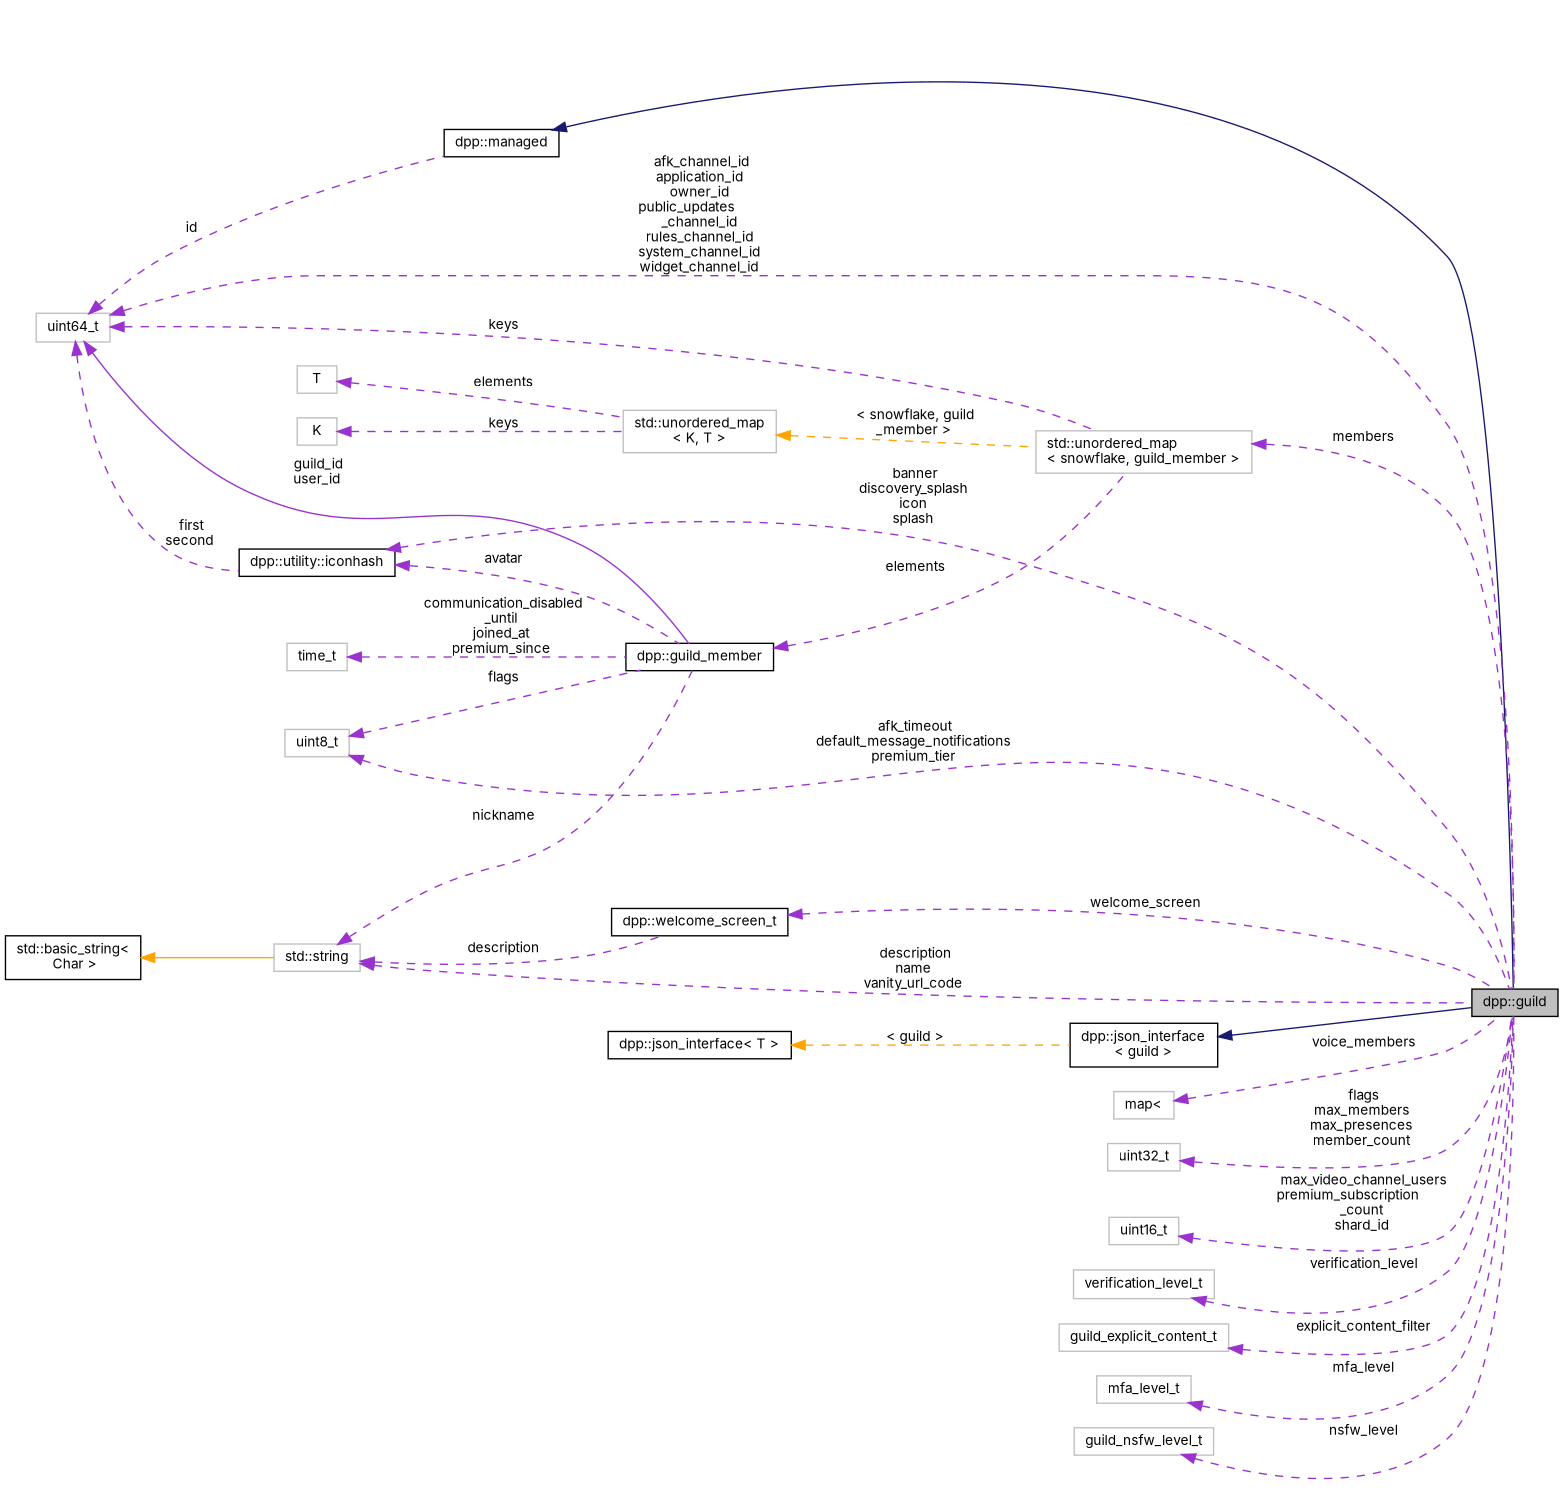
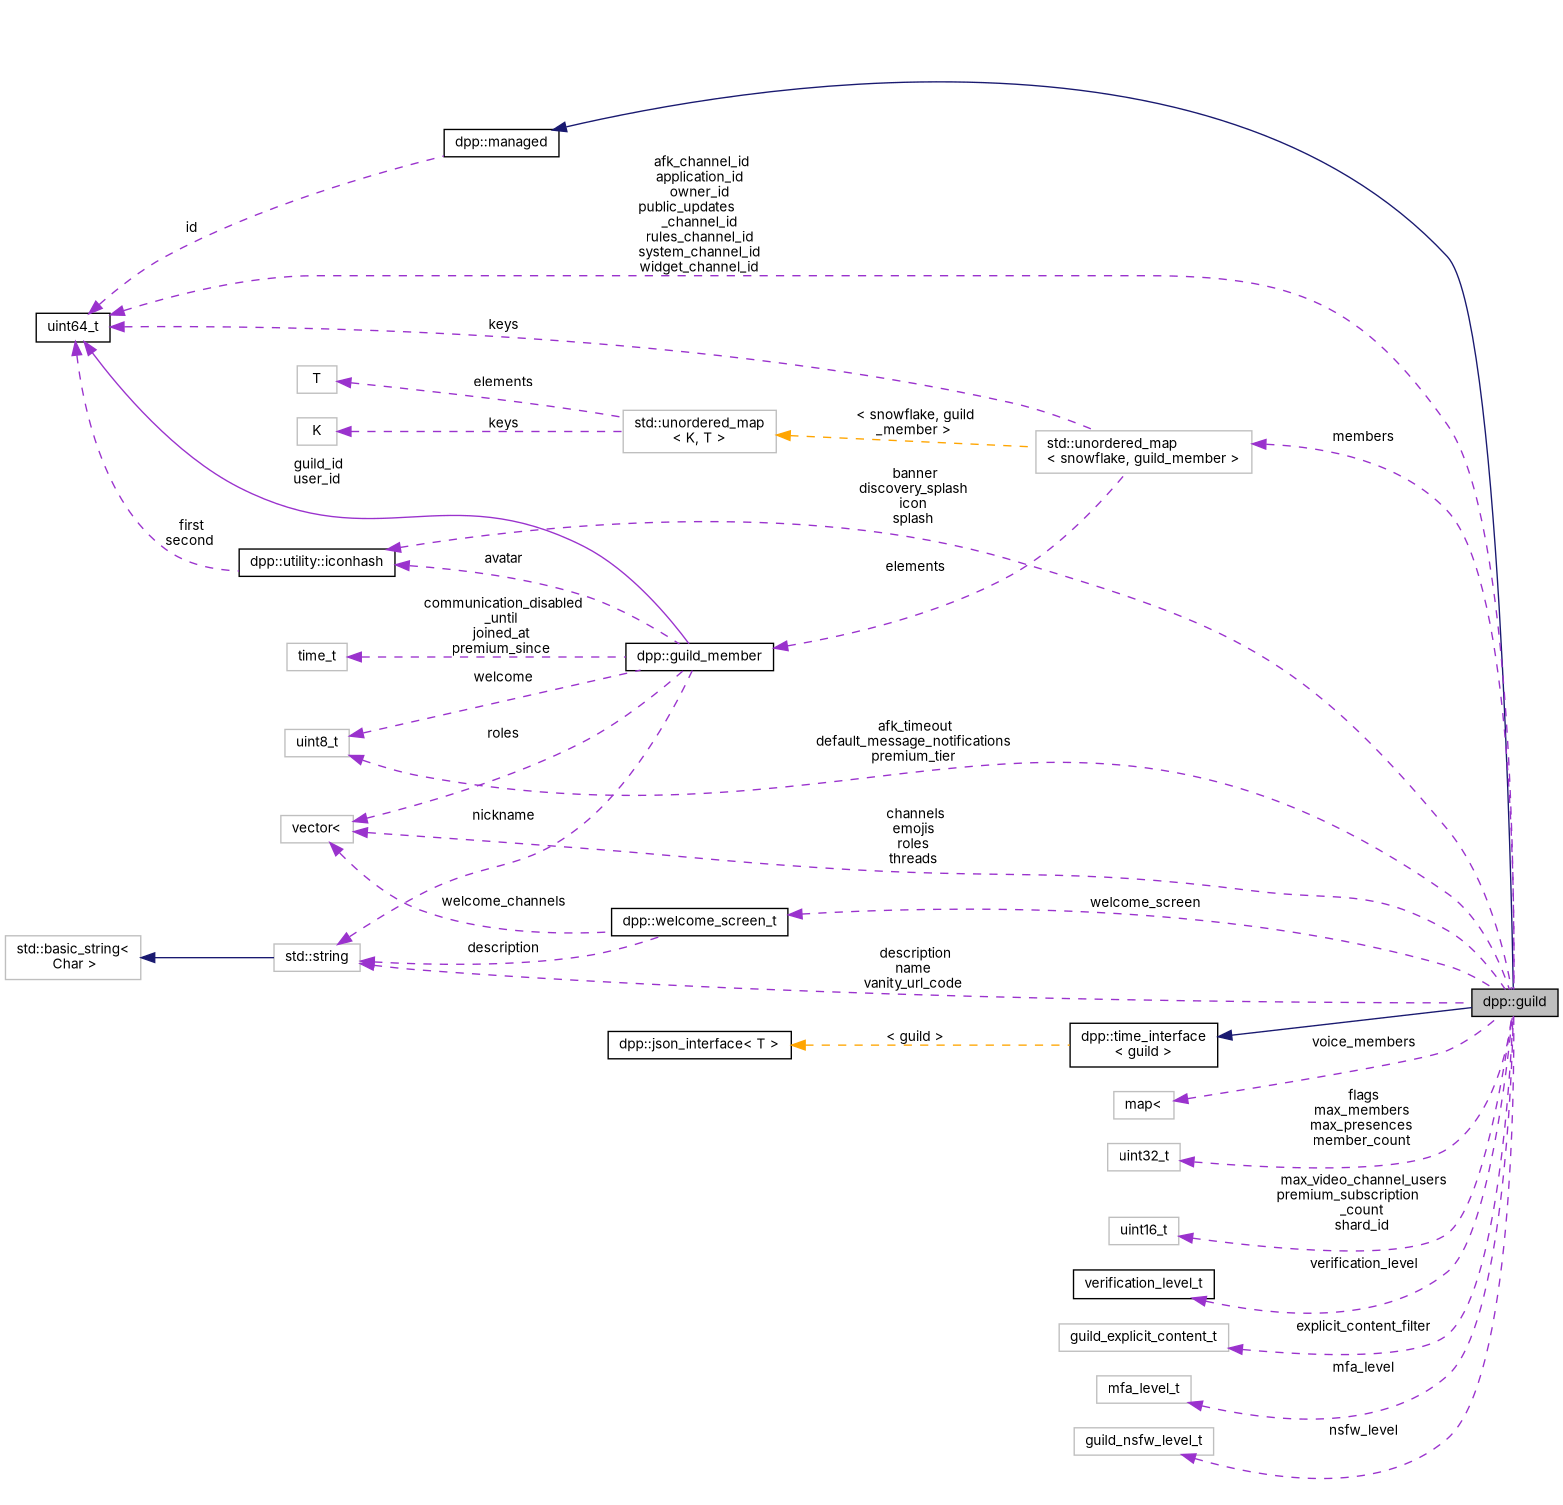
(73, 328) -> (73, 328)
(502, 678) -> (502, 678)
none -> (317, 829)
(73, 958) -> (73, 958)
(214, 958) -> (214, 958)
(1144, 1045) -> (1144, 1045)
(1144, 1284) -> (1144, 1284)
